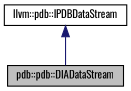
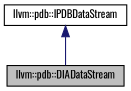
(66, 76) -> (66, 76)
